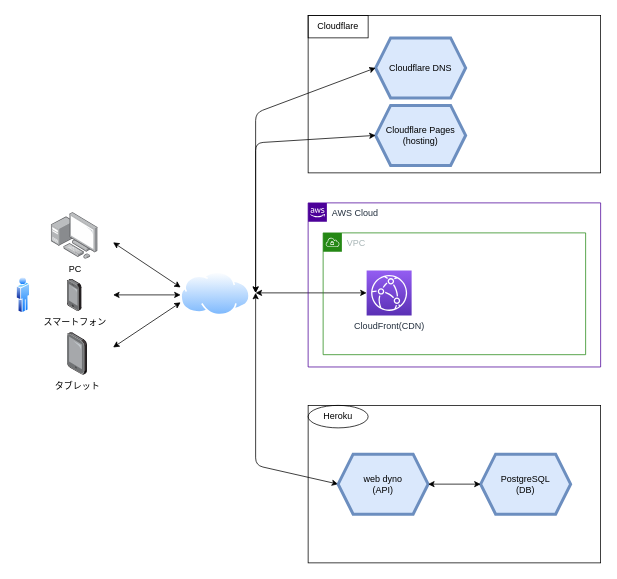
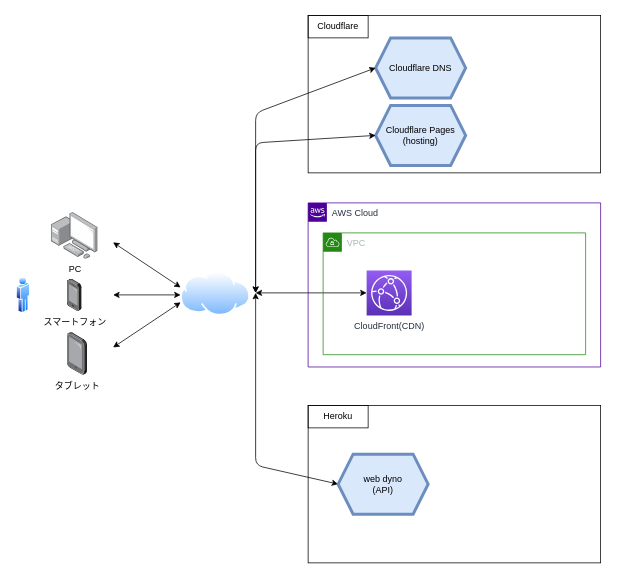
(338, 417) -> (338, 417)
(474, 484) -> none
(525, 484) -> none
